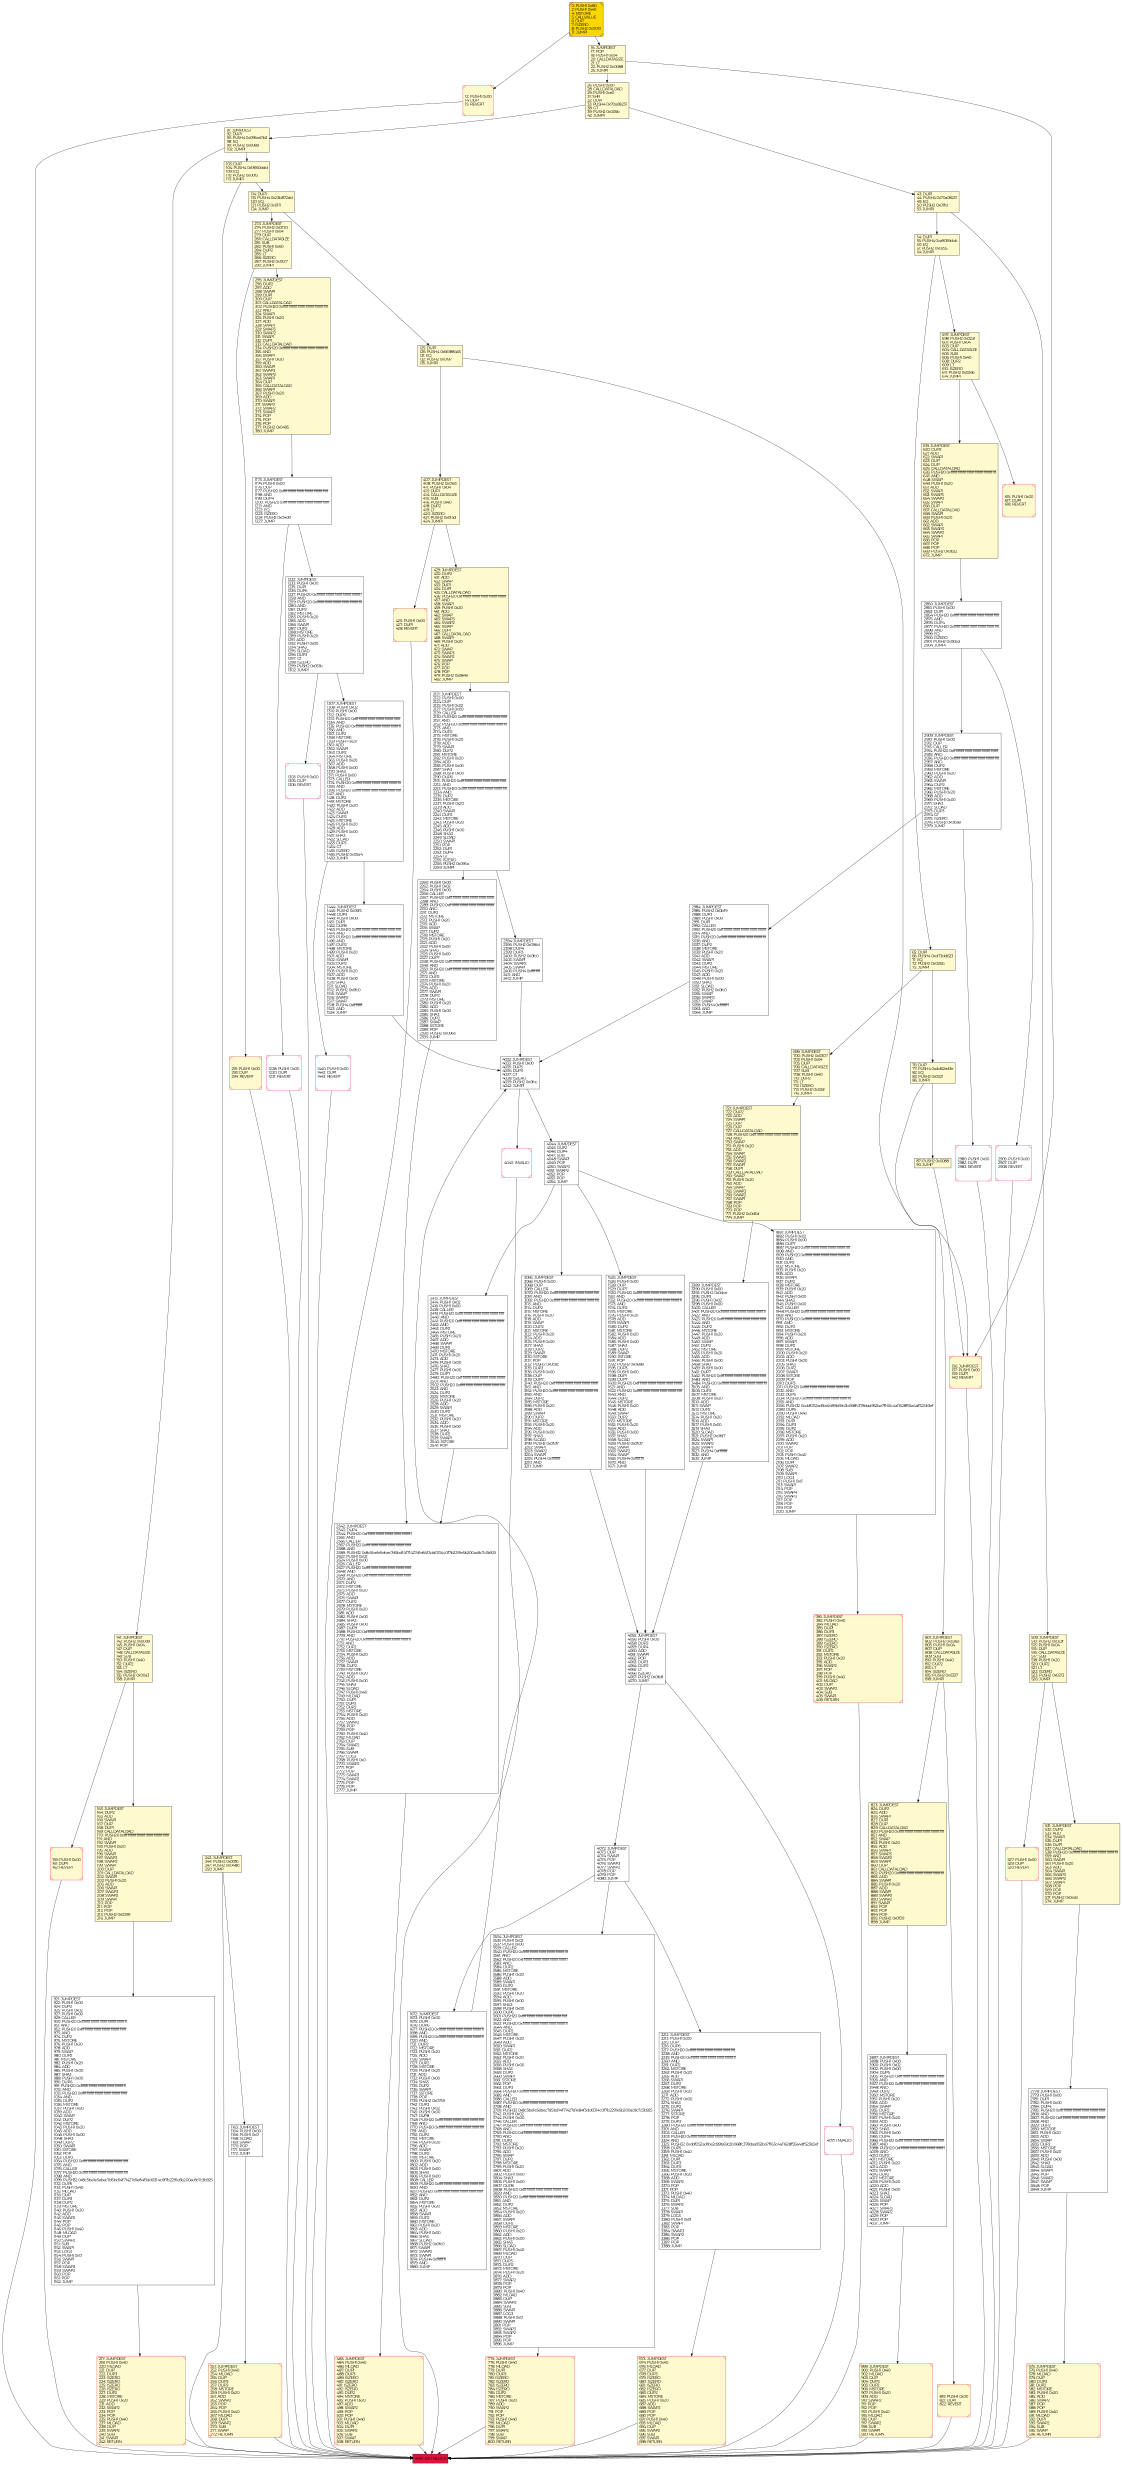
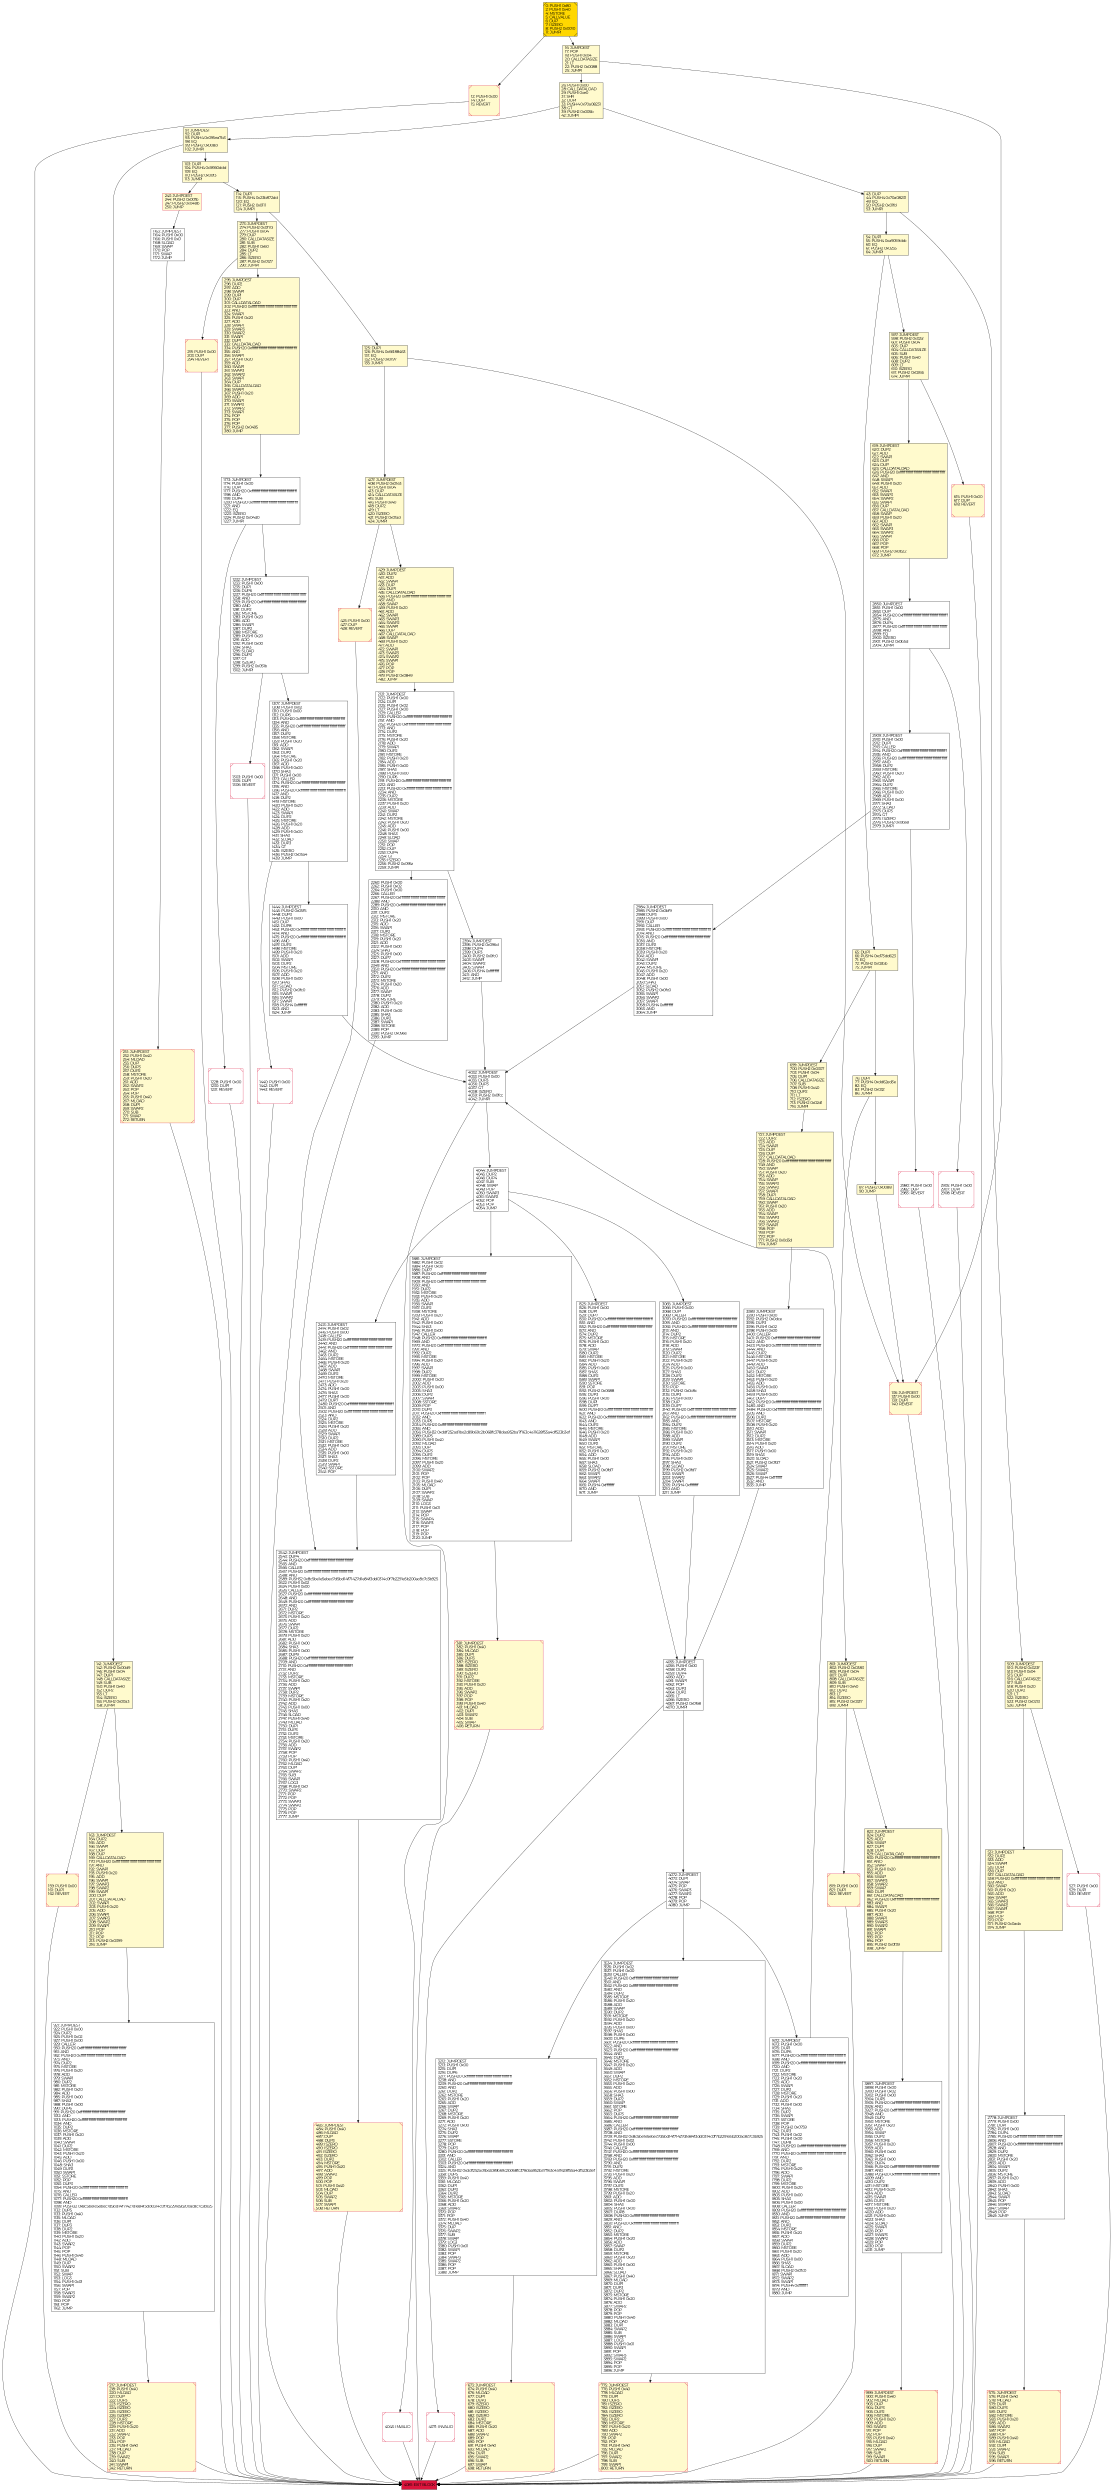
(246, 1073) -> (201, 356)
(222, 1864) -> (182, 202)
(1022, 1864) -> (1083, 1890)
(223, 2268) -> (981, 1759)
